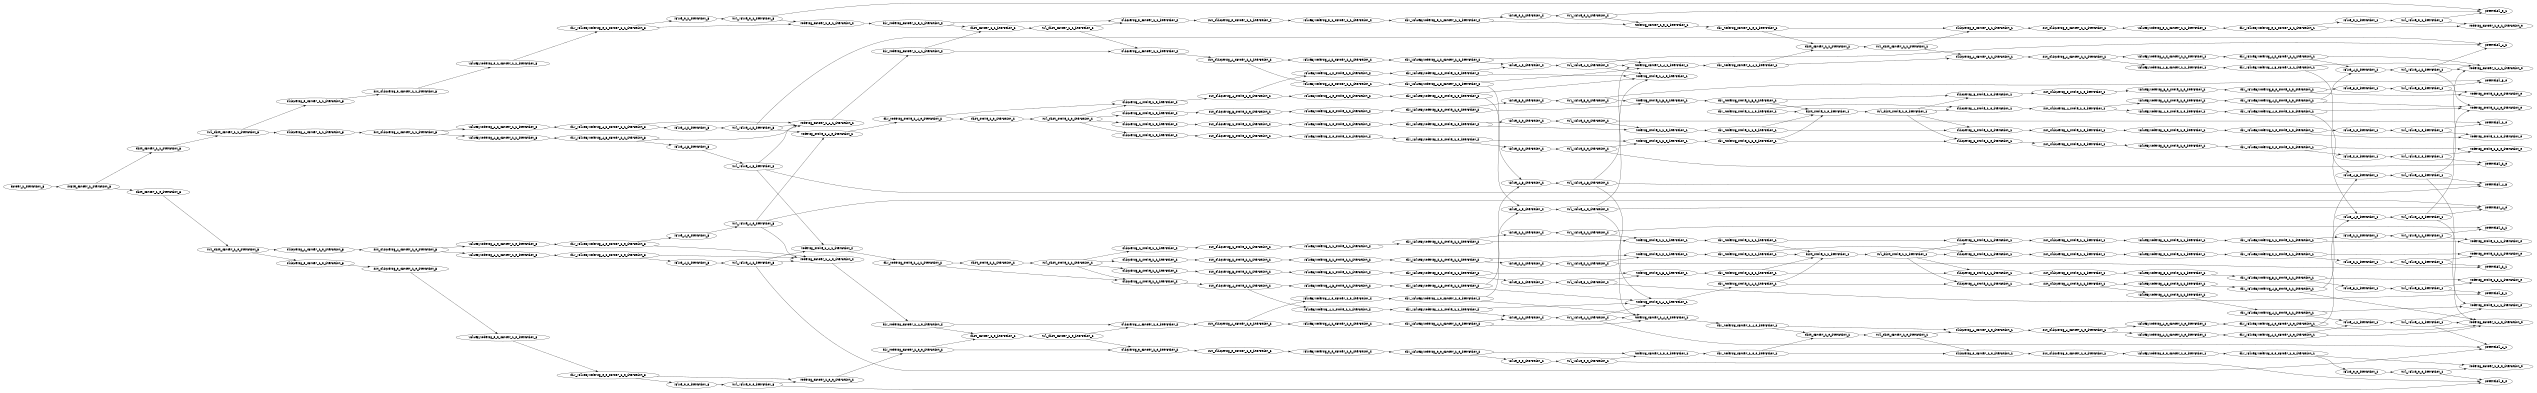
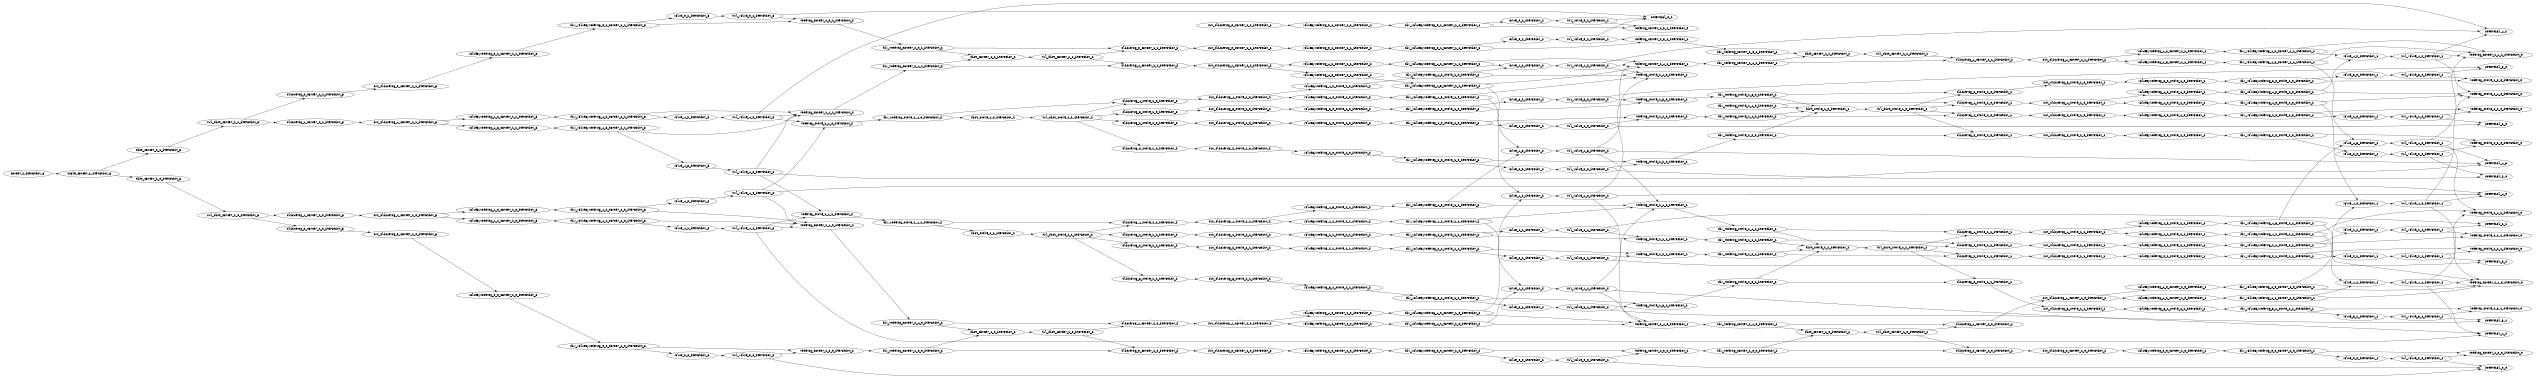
(1984, 28) -> none
